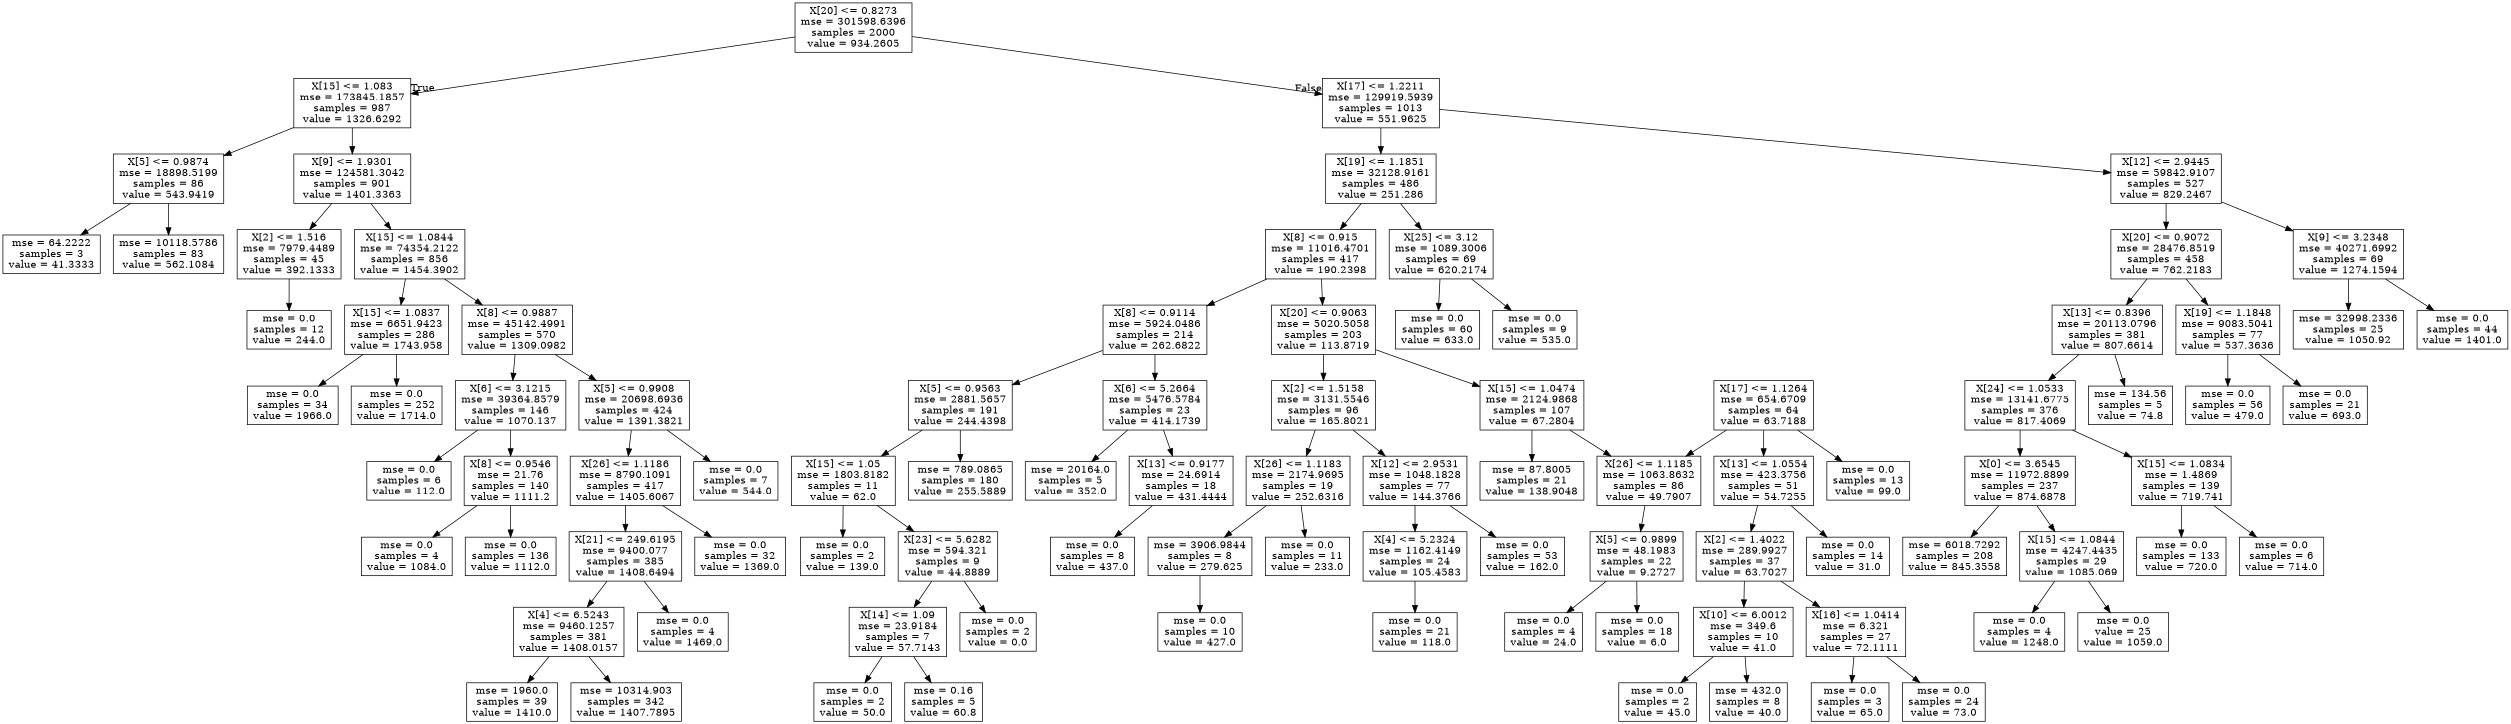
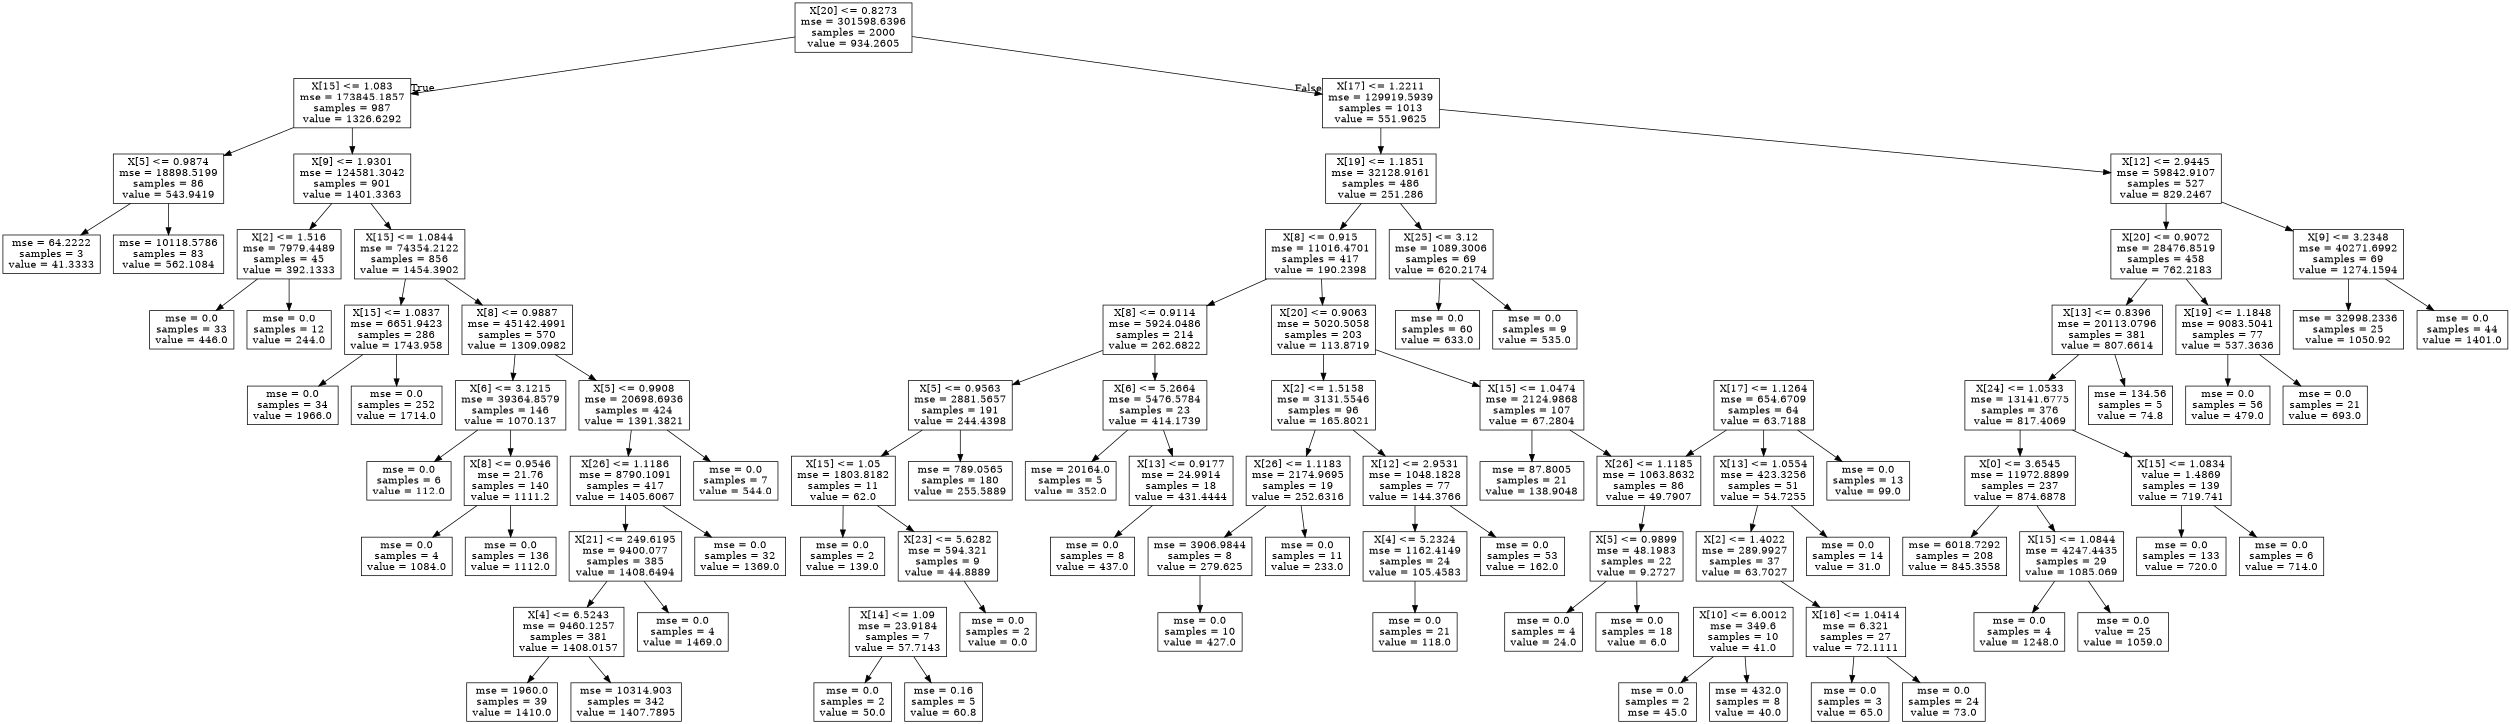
none -> (192, 330)
(960, 481) -> (960, 481)
(1181, 481) -> (1181, 481)
(1764, 481) -> (1764, 481)
(2181, 481) -> (2181, 481)
(1744, 590) -> none
(925, 591) -> none
(1658, 702) -> (1658, 702)
